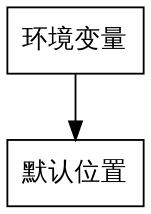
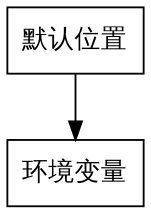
(76, 98) -> (76, 98)
